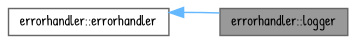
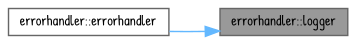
(202, 13) -> (187, 32)
